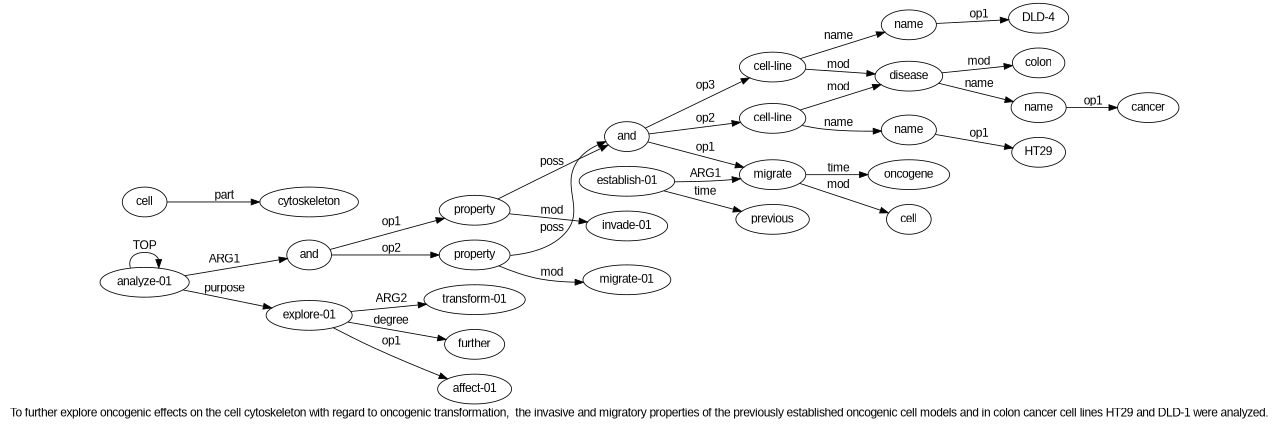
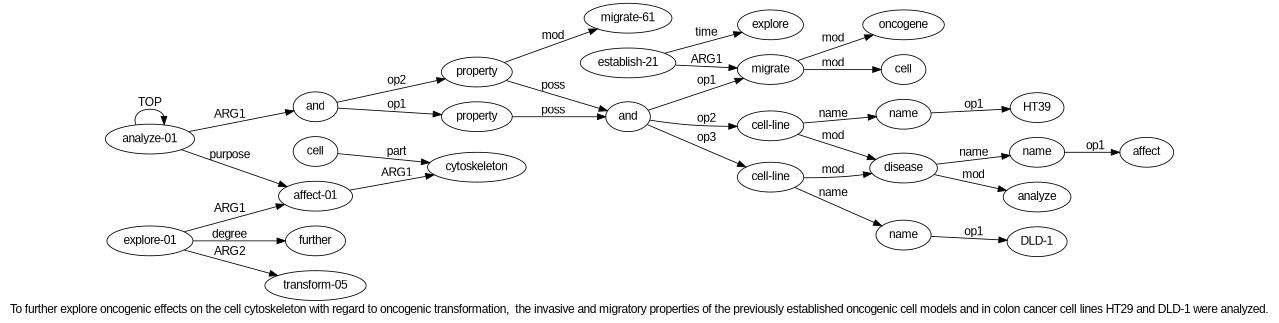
(1039, 18) -> (1037, 242)
(1039, 63) -> (1037, 197)
(1148, 108) -> (1147, 152)
(1039, 152) -> (1037, 108)
(839, 168) -> (833, 38)
(627, 181) -> (628, 63)
none -> (388, 183)
(773, 219) -> (771, 25)
(627, 226) -> none
(627, 280) -> (628, 18)
(223, 298) -> (230, 167)
(475, 300) -> (316, 286)
(391, 341) -> (230, 209)
